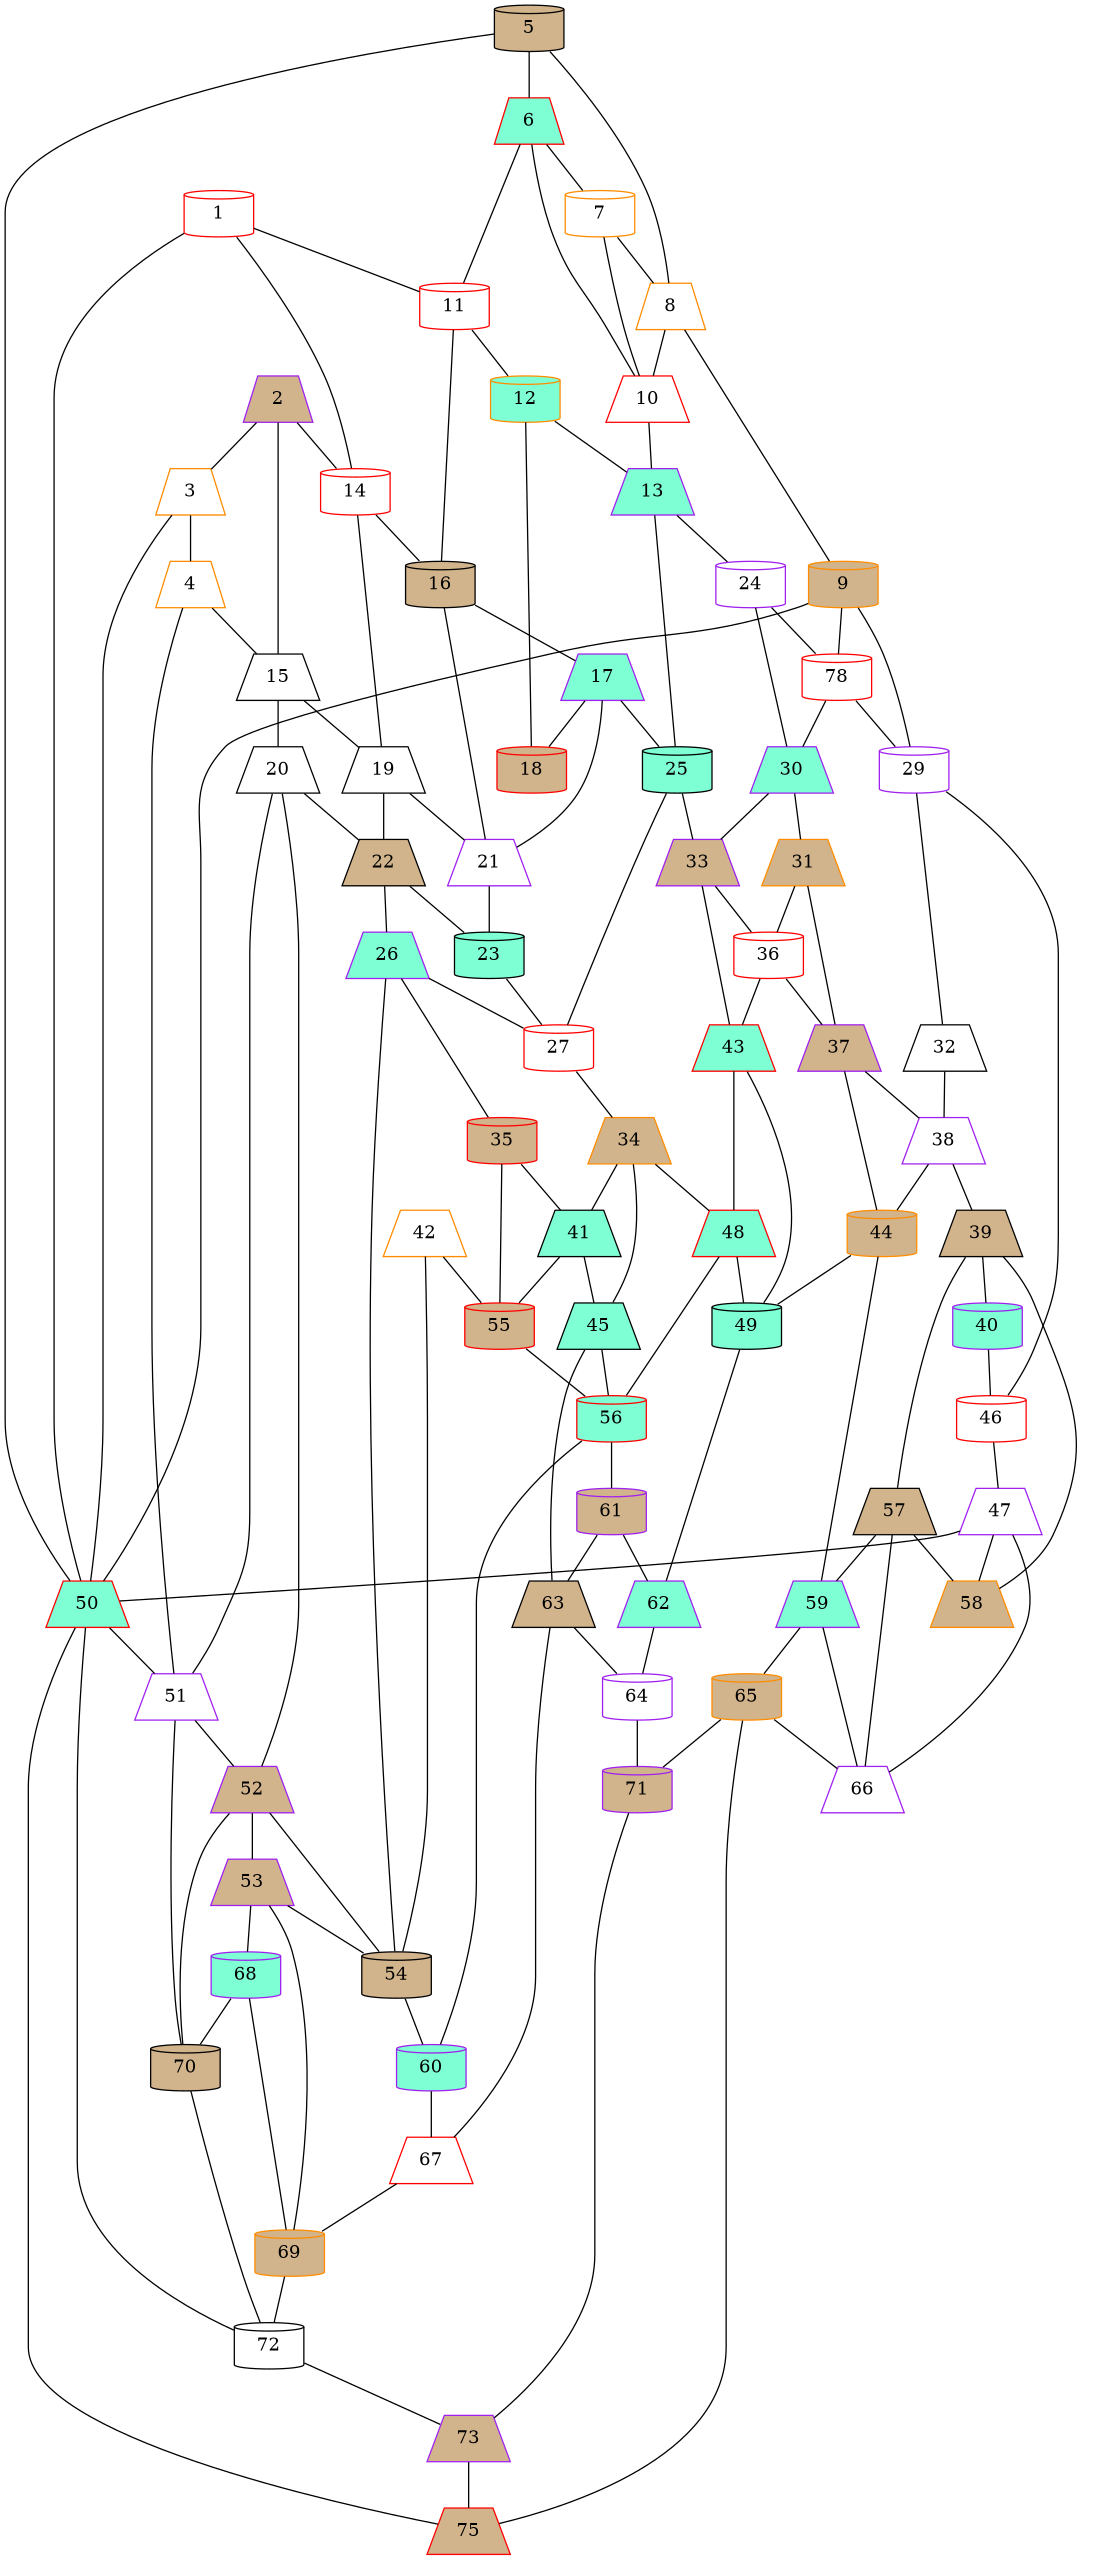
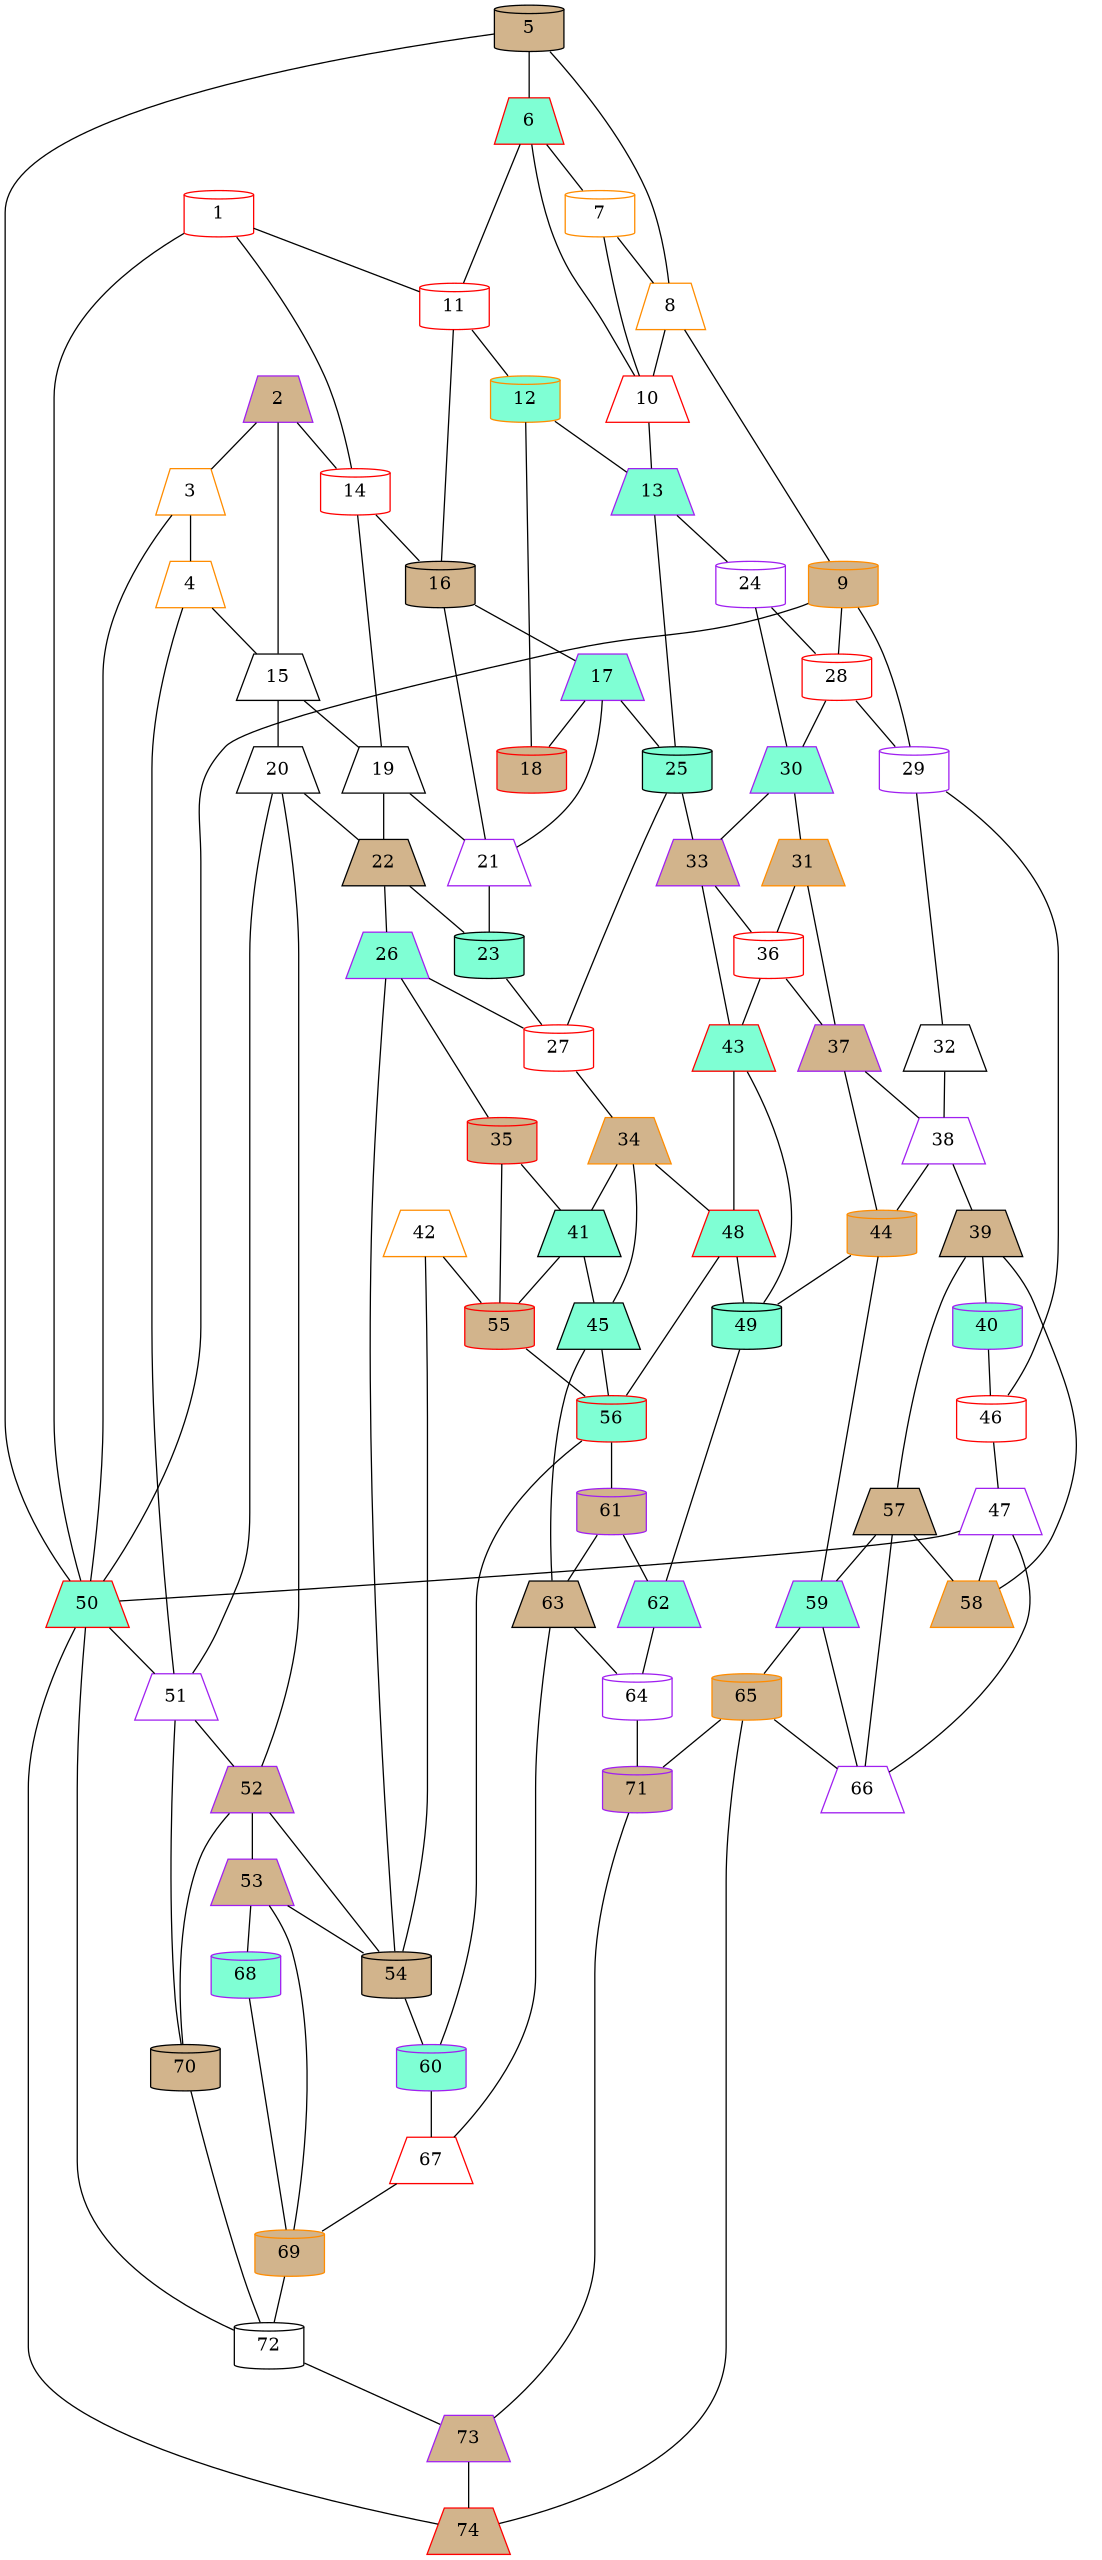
(837, 677) -> (837, 677)
(216, 2022) -> none
(469, 2531) -> (469, 2531)
